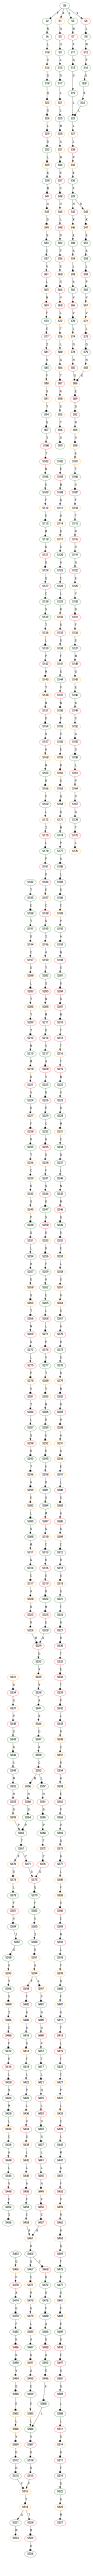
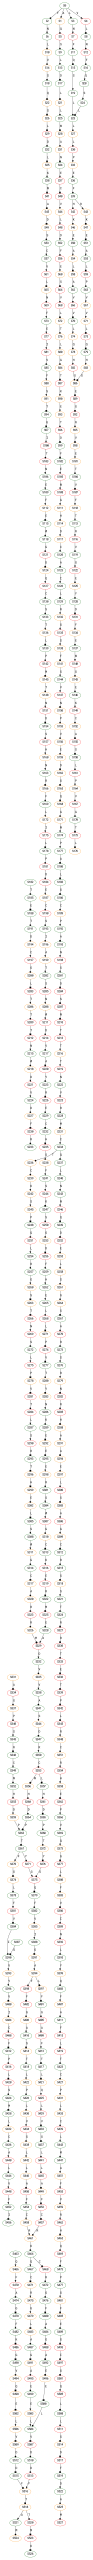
none -> (60, 453)
(30, 1154) -> (47, 1157)
(15, 1934) -> (7, 1941)
